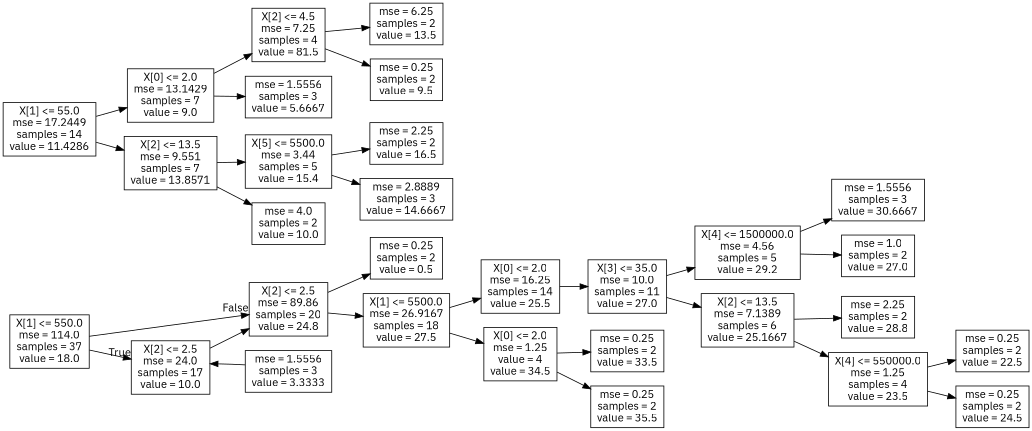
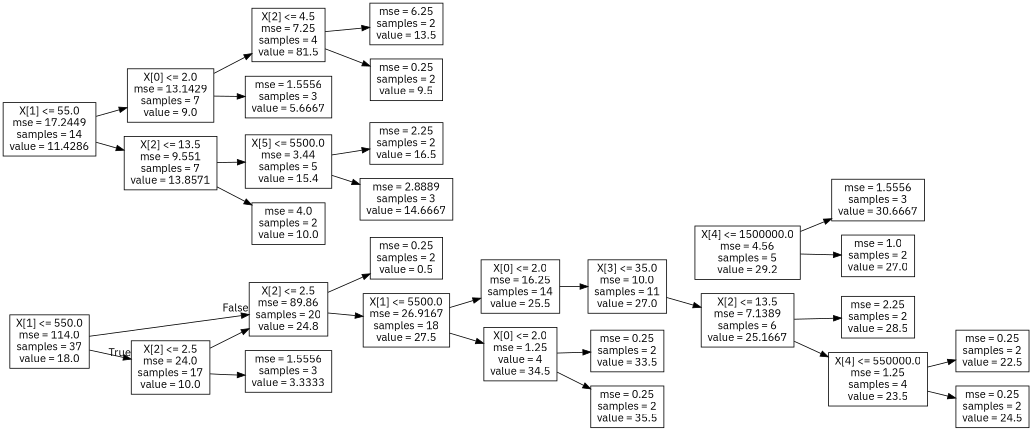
(677, 273) -> none
(878, 317) -> (878, 317)
(232, 364) -> (224, 375)
